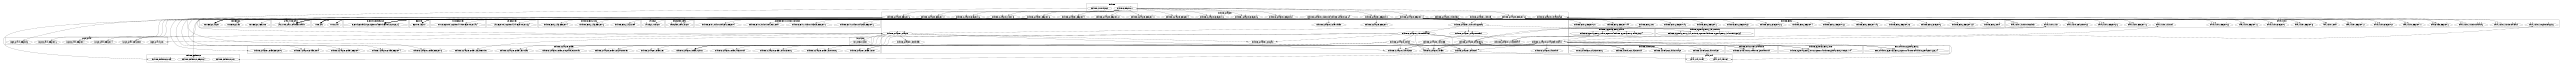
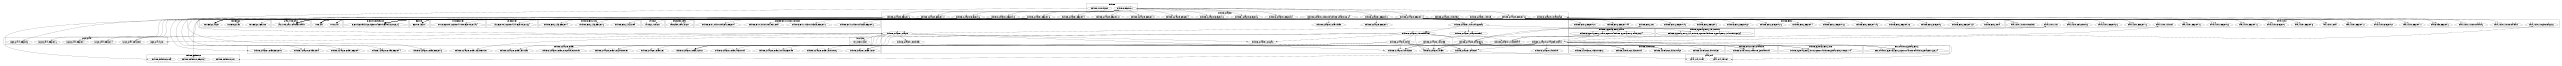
(1003, 17) -> (1003, 17)
none -> (2191, 25)
(776, 51) -> (776, 51)
(1589, 51) -> (1589, 51)
